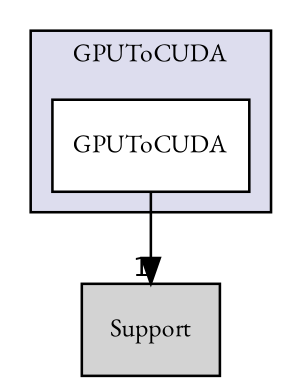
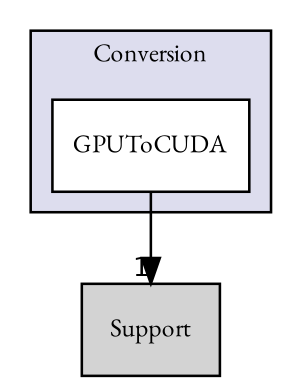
(151, 55) -> (151, 55)
